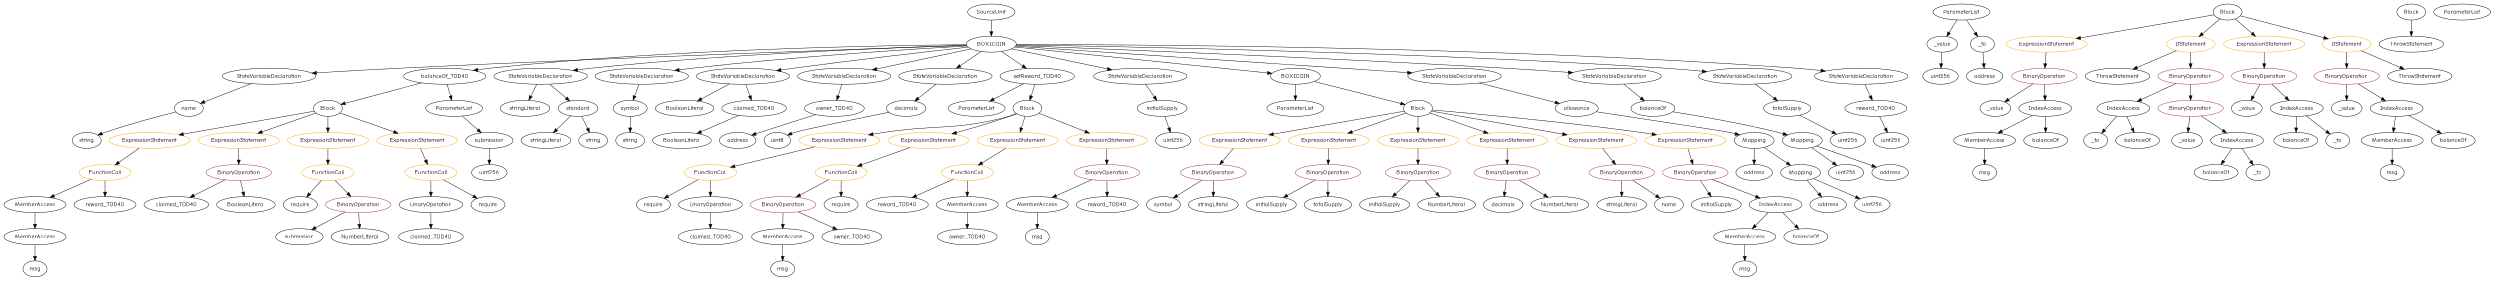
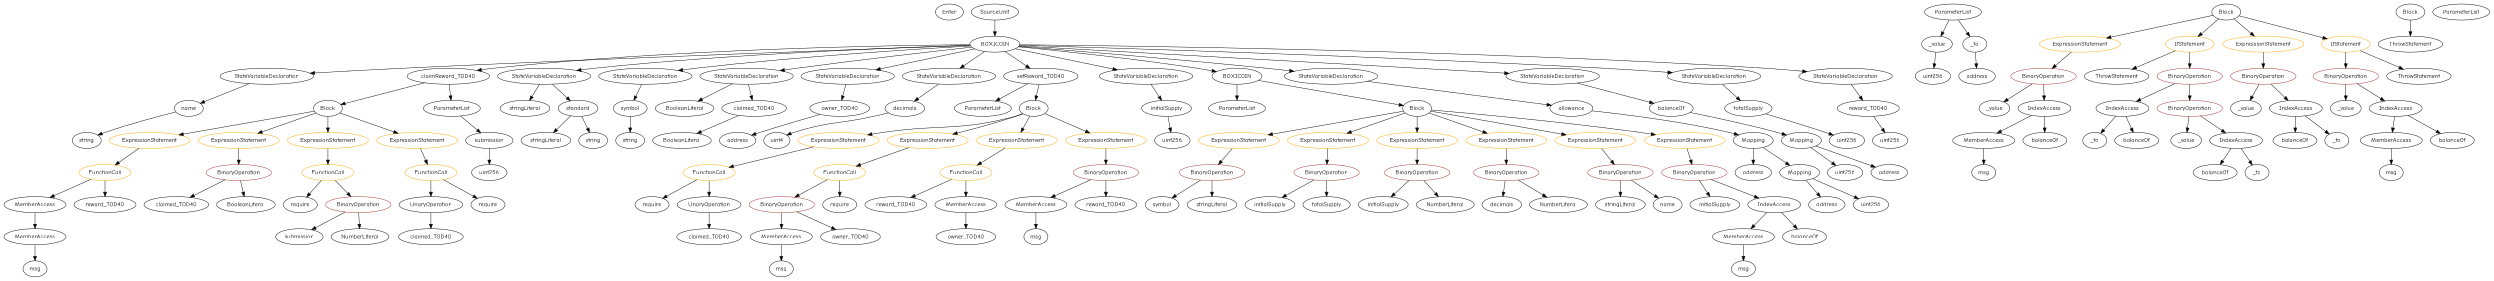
none -> (949, 12)
(445, 76) -> (448, 76)
(777, 140) -> (777, 140)
